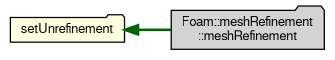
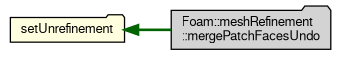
(248, 30) -> (251, 30)
